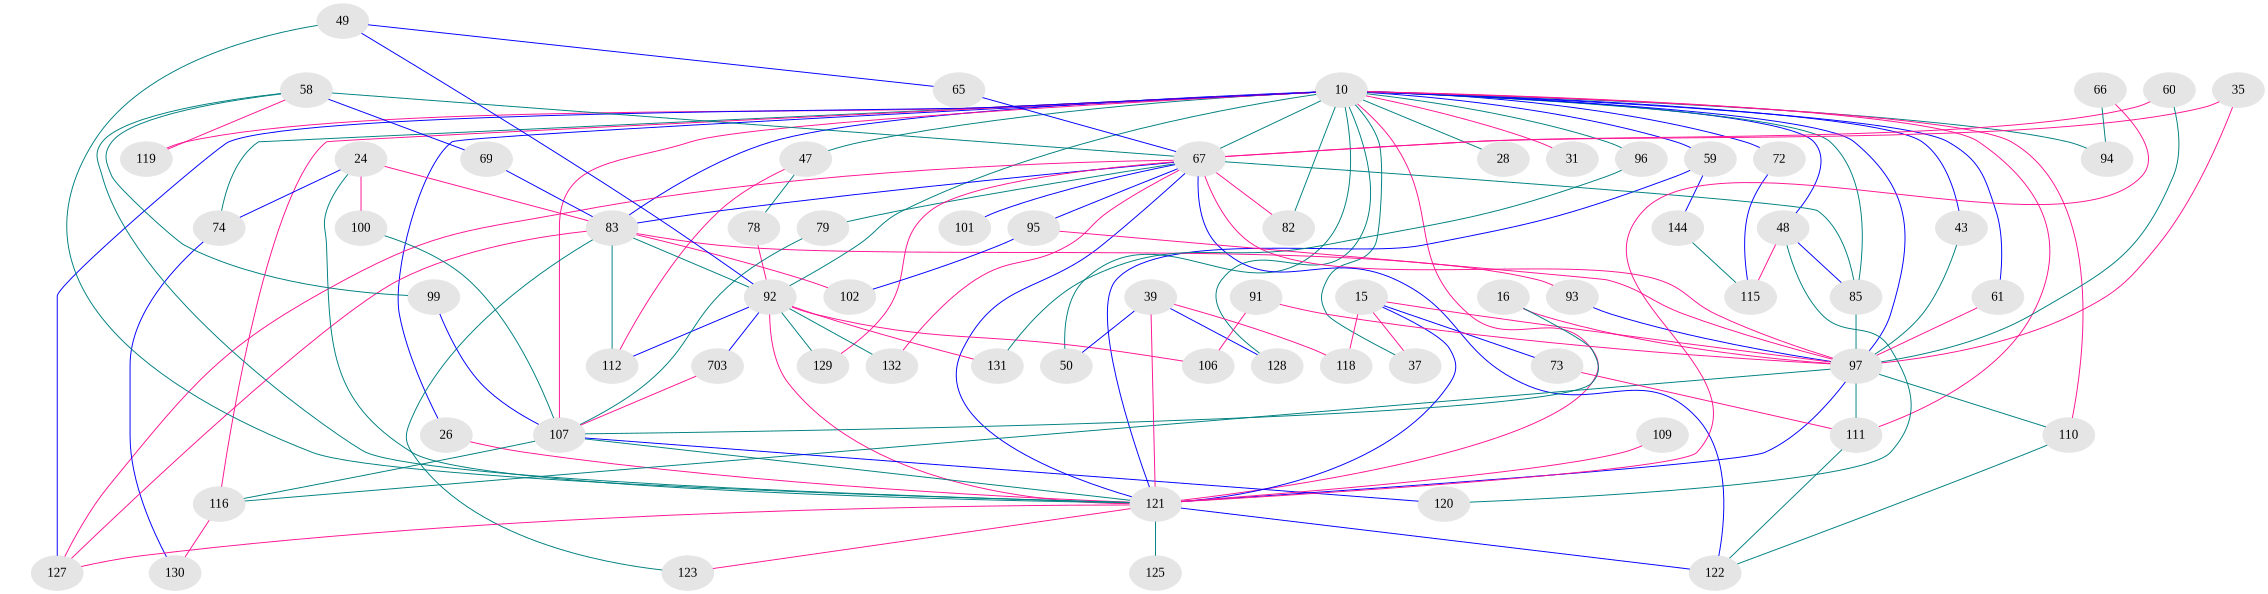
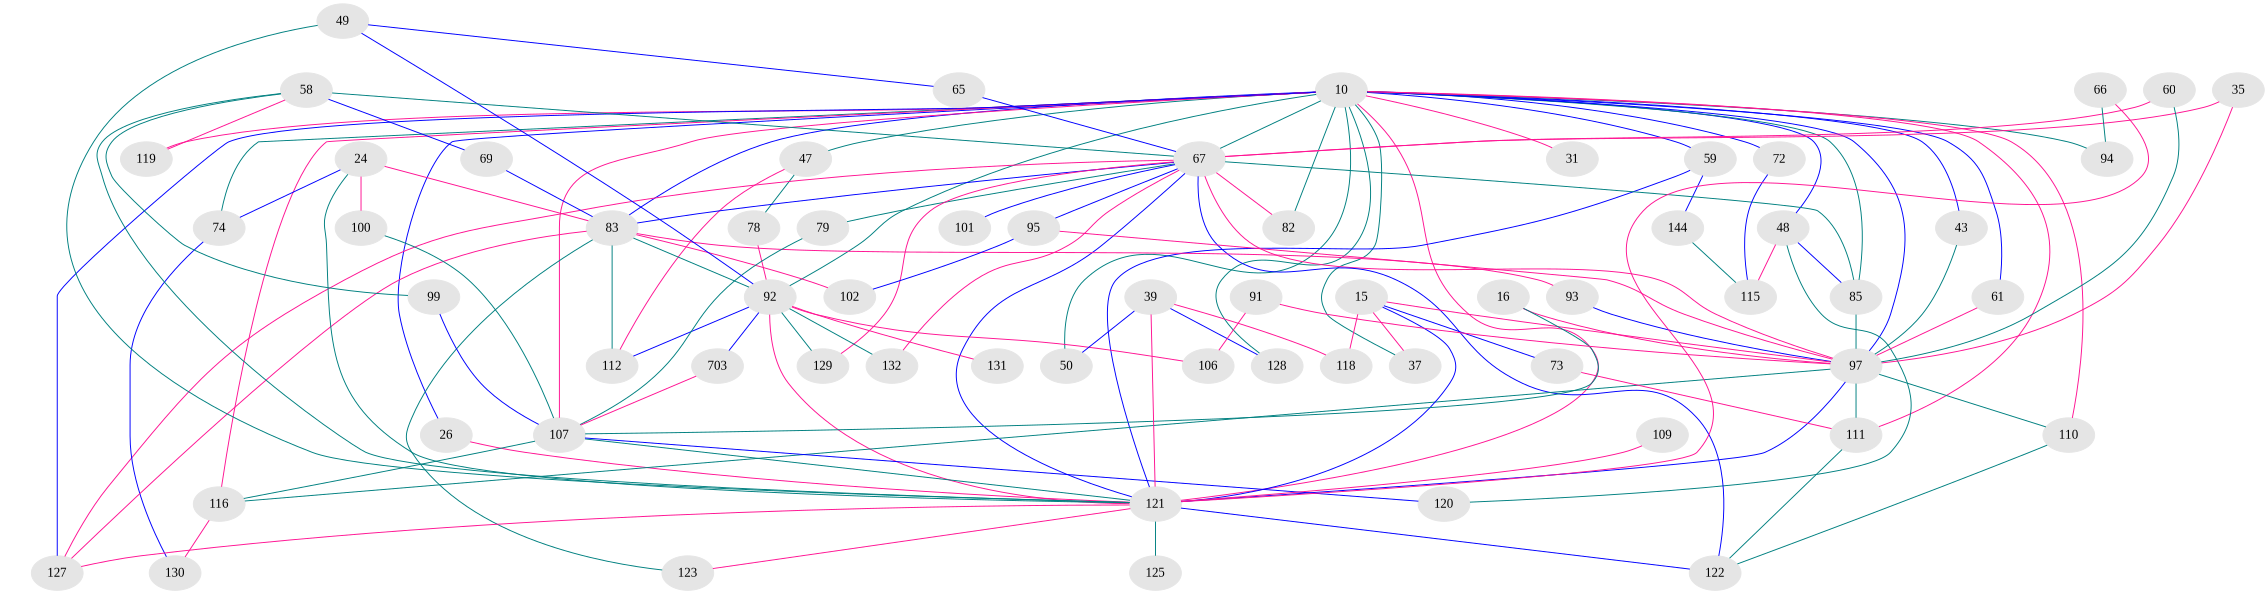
(1503, 159) -> none
(1641, 159) -> none
